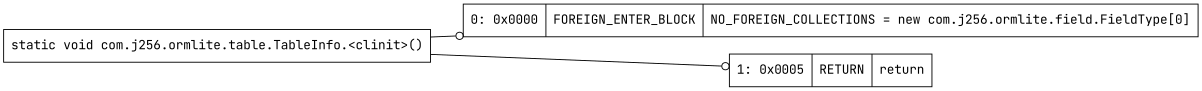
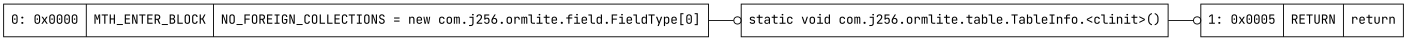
(624, 20) -> (150, 20)
(443, 37) -> (721, 20)
